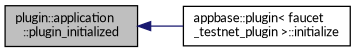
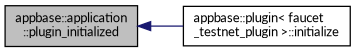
(71, 26) -> (71, 26)
